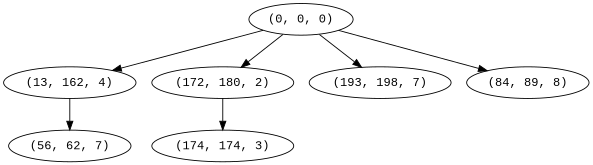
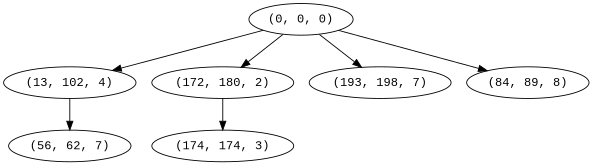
(70, 83) -> (70, 83)
